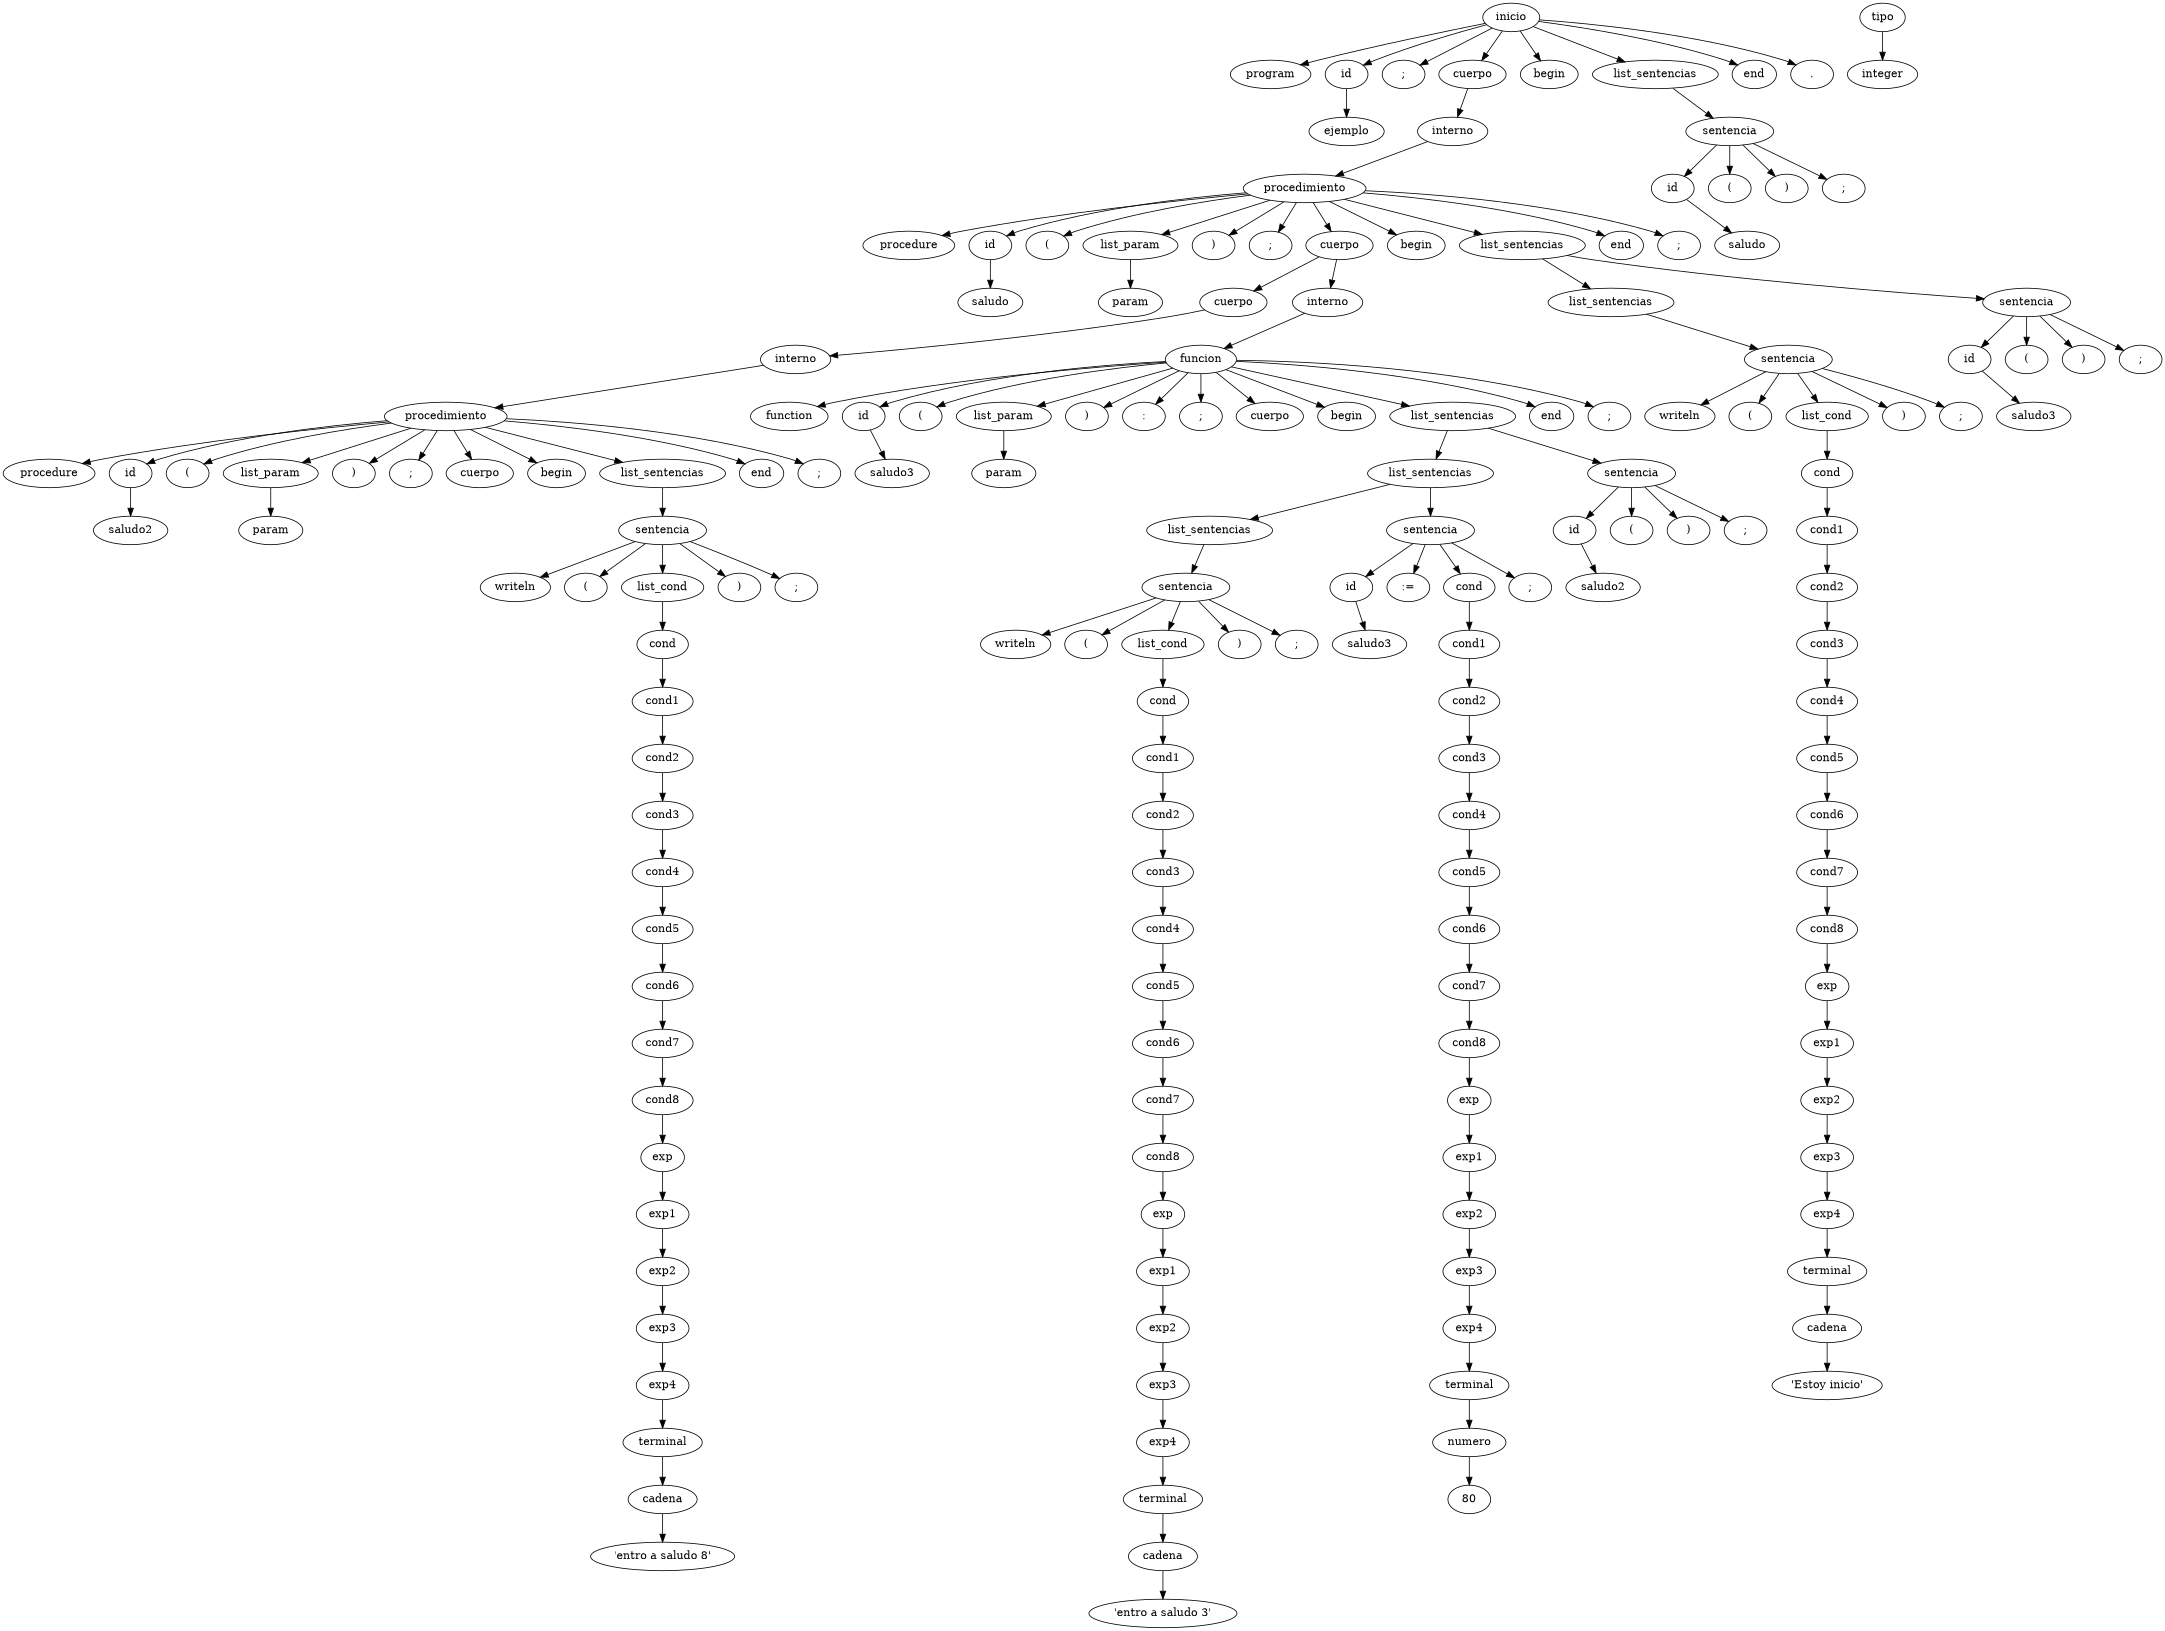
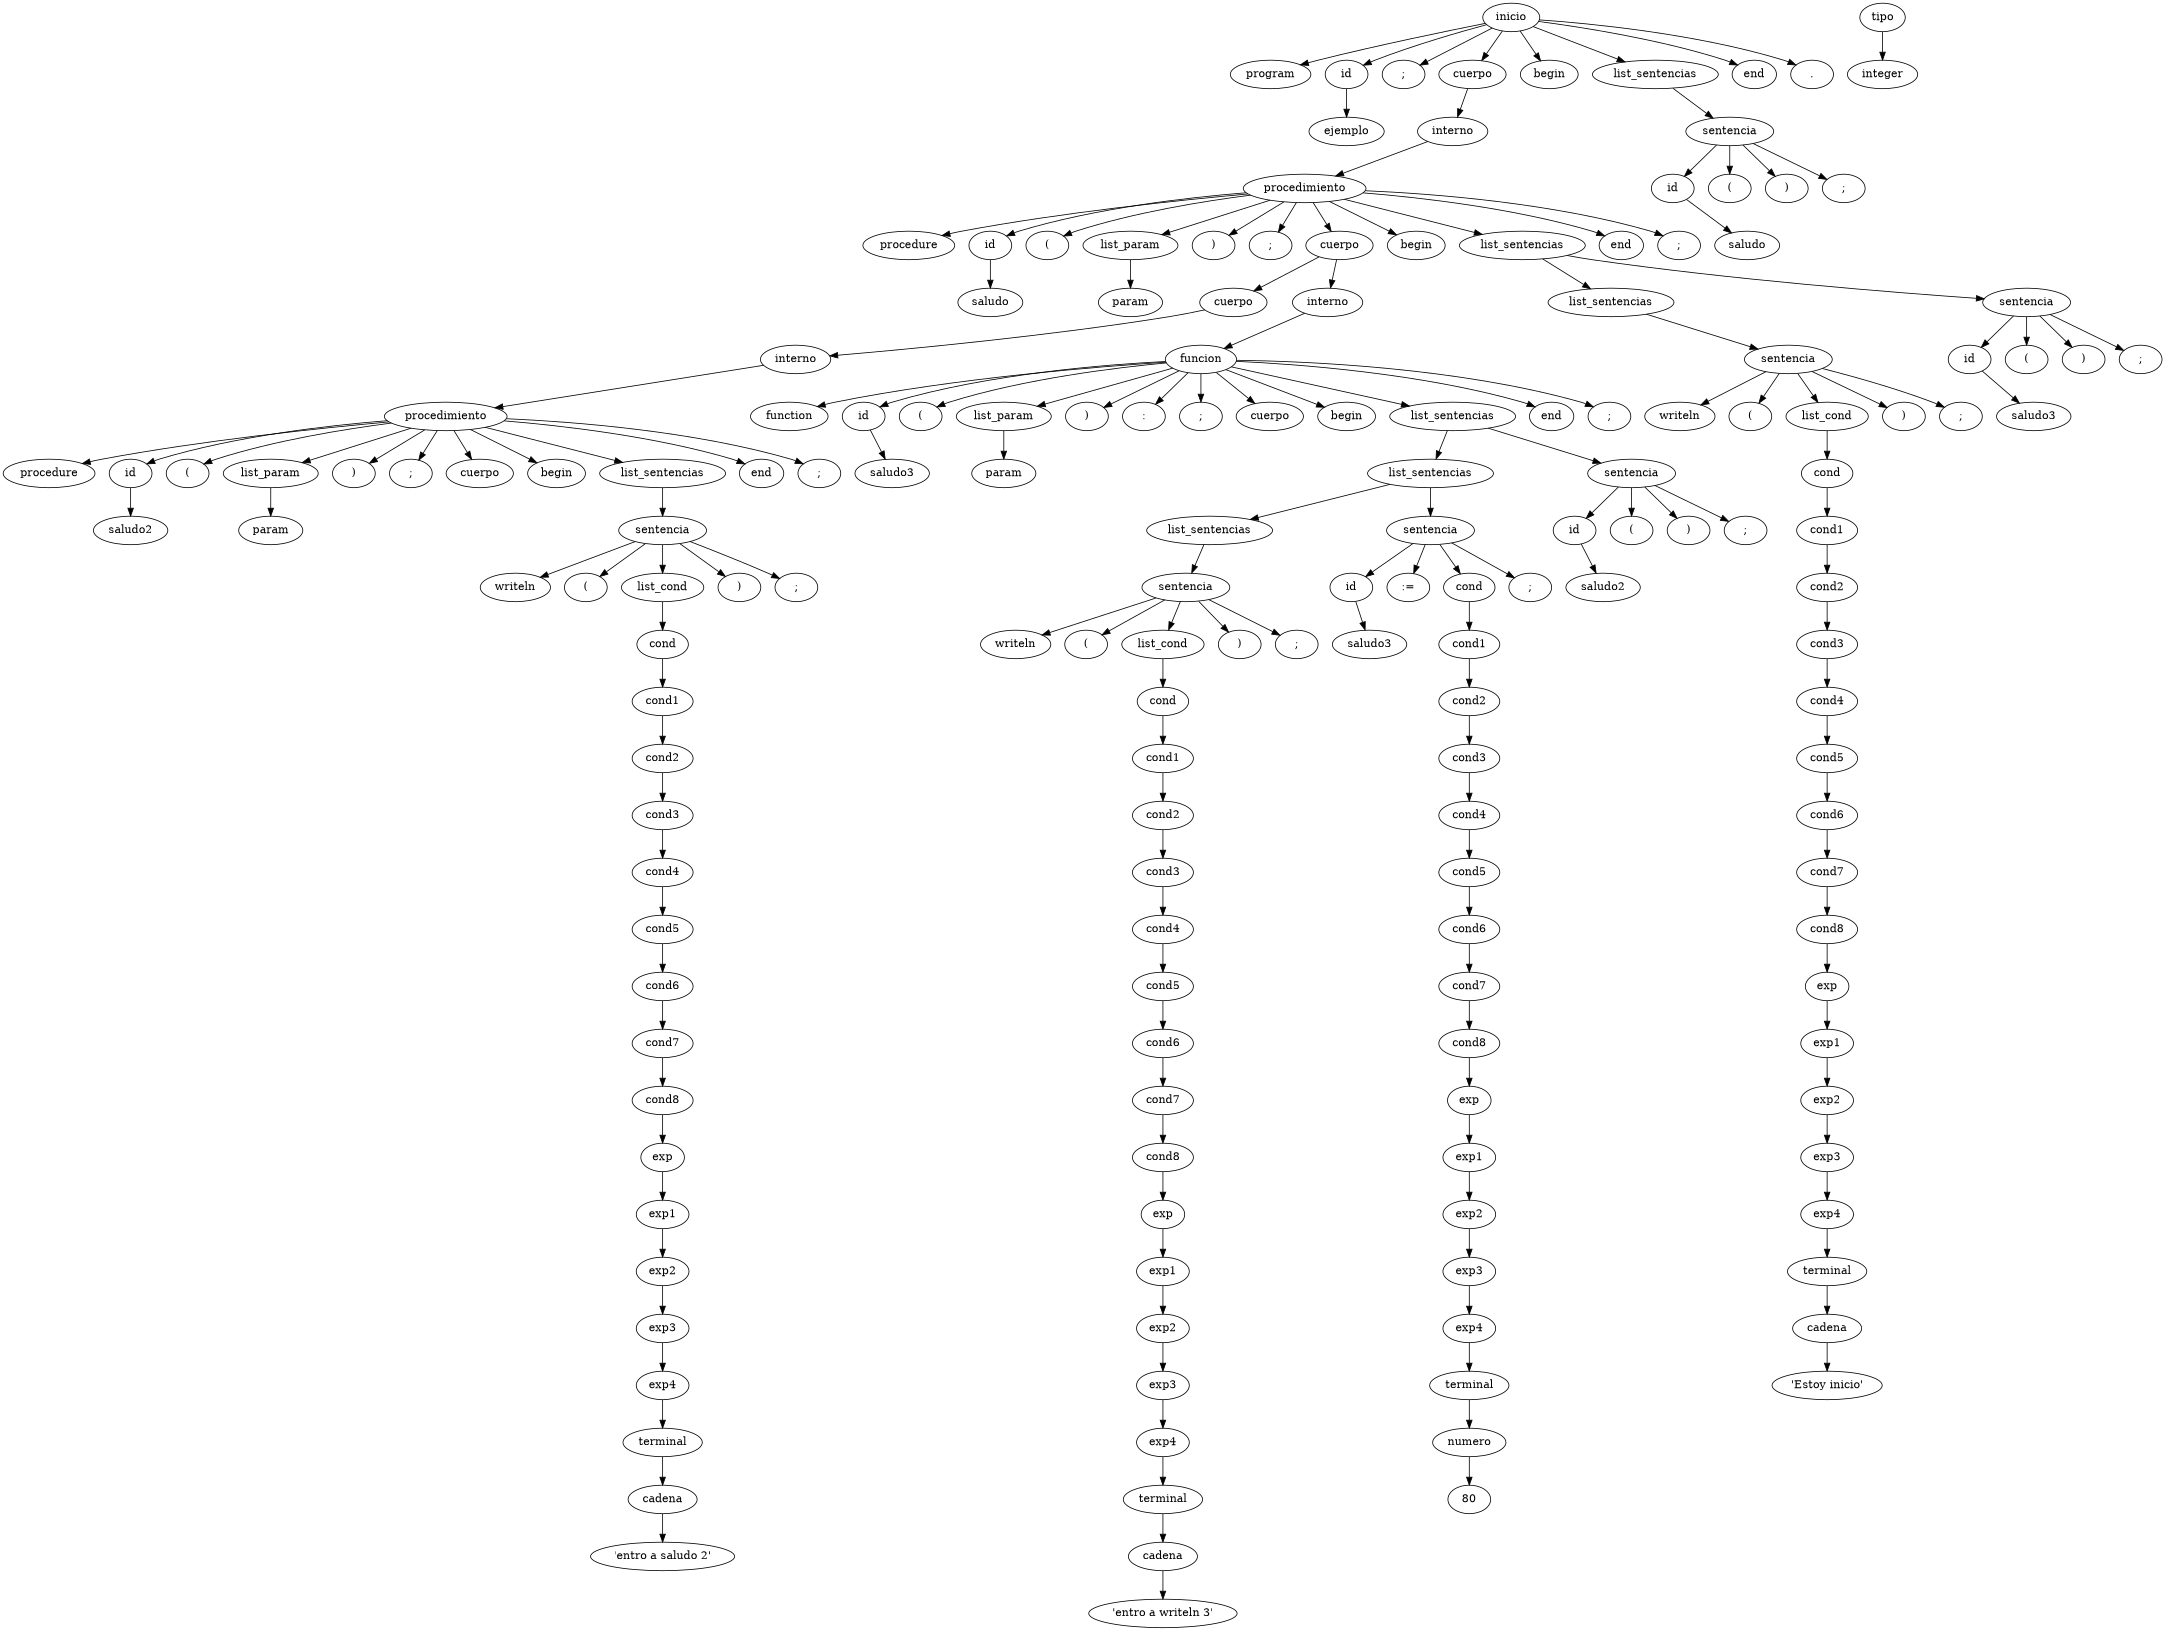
(663, 1556) -> (663, 1556)
(1163, 1613) -> (1163, 1613)
